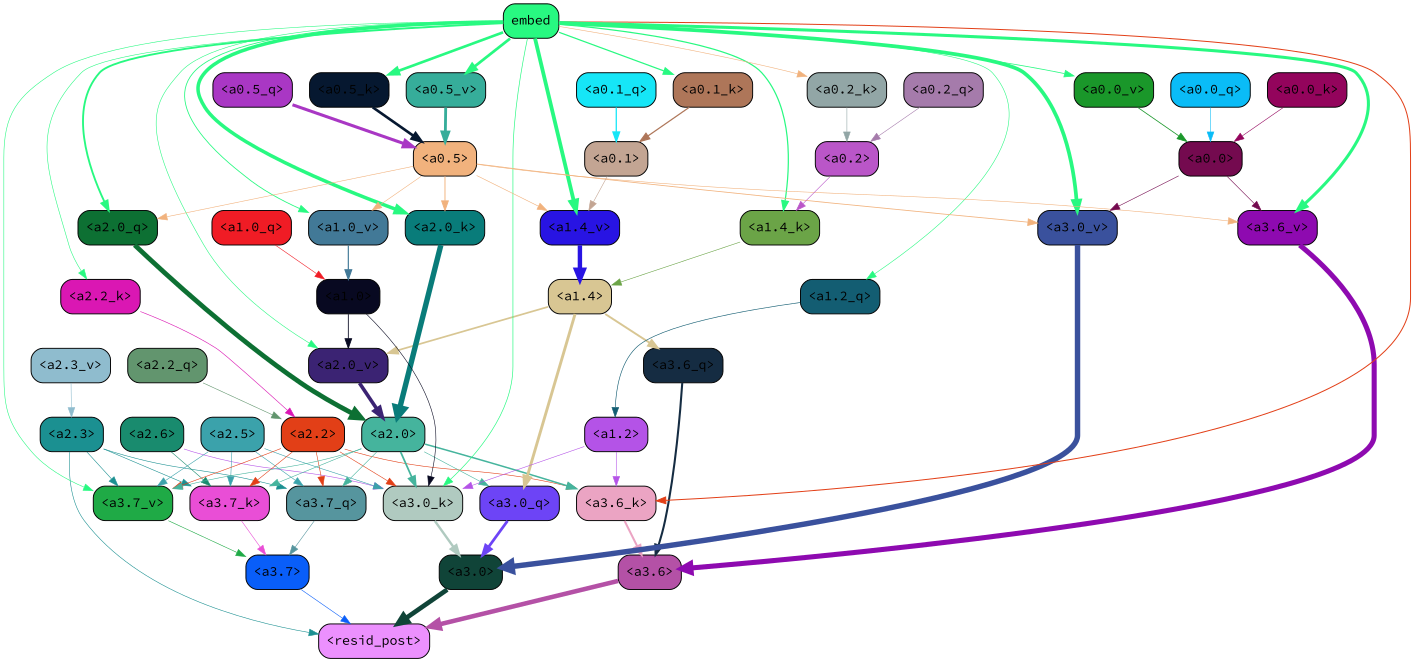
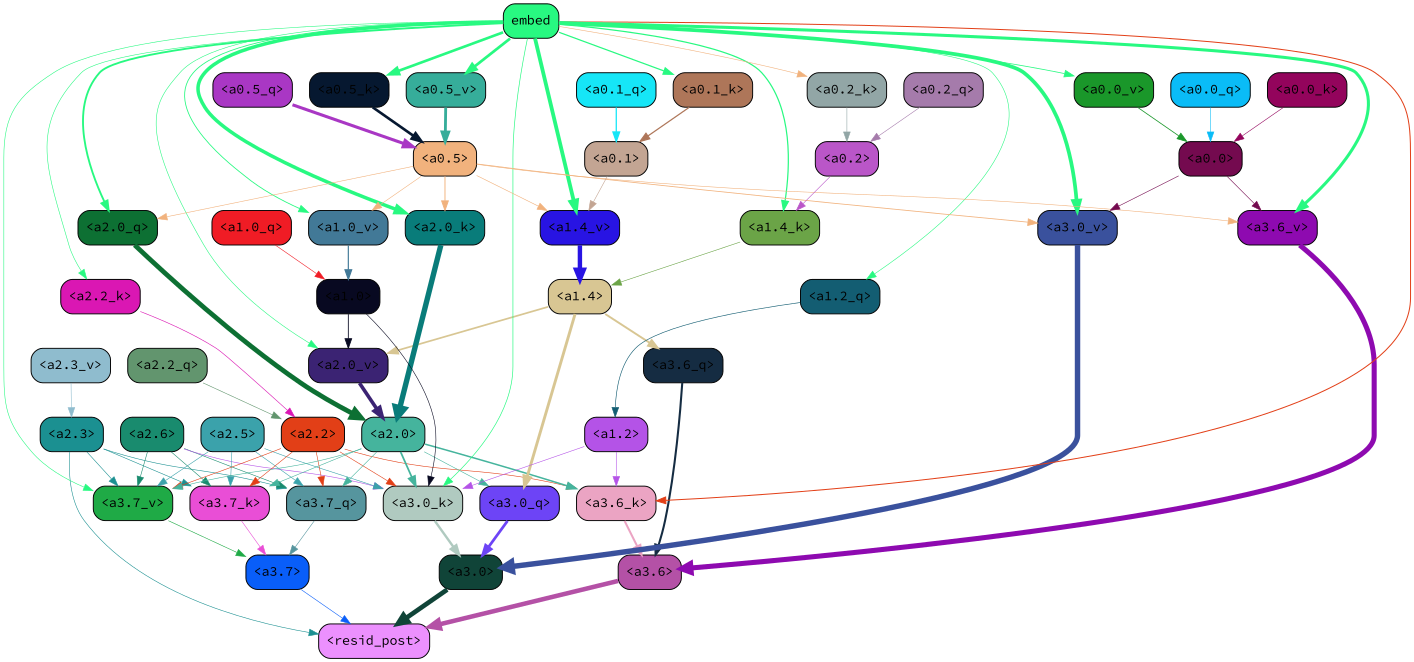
none -> (144, 464)
none -> (231, 466)
